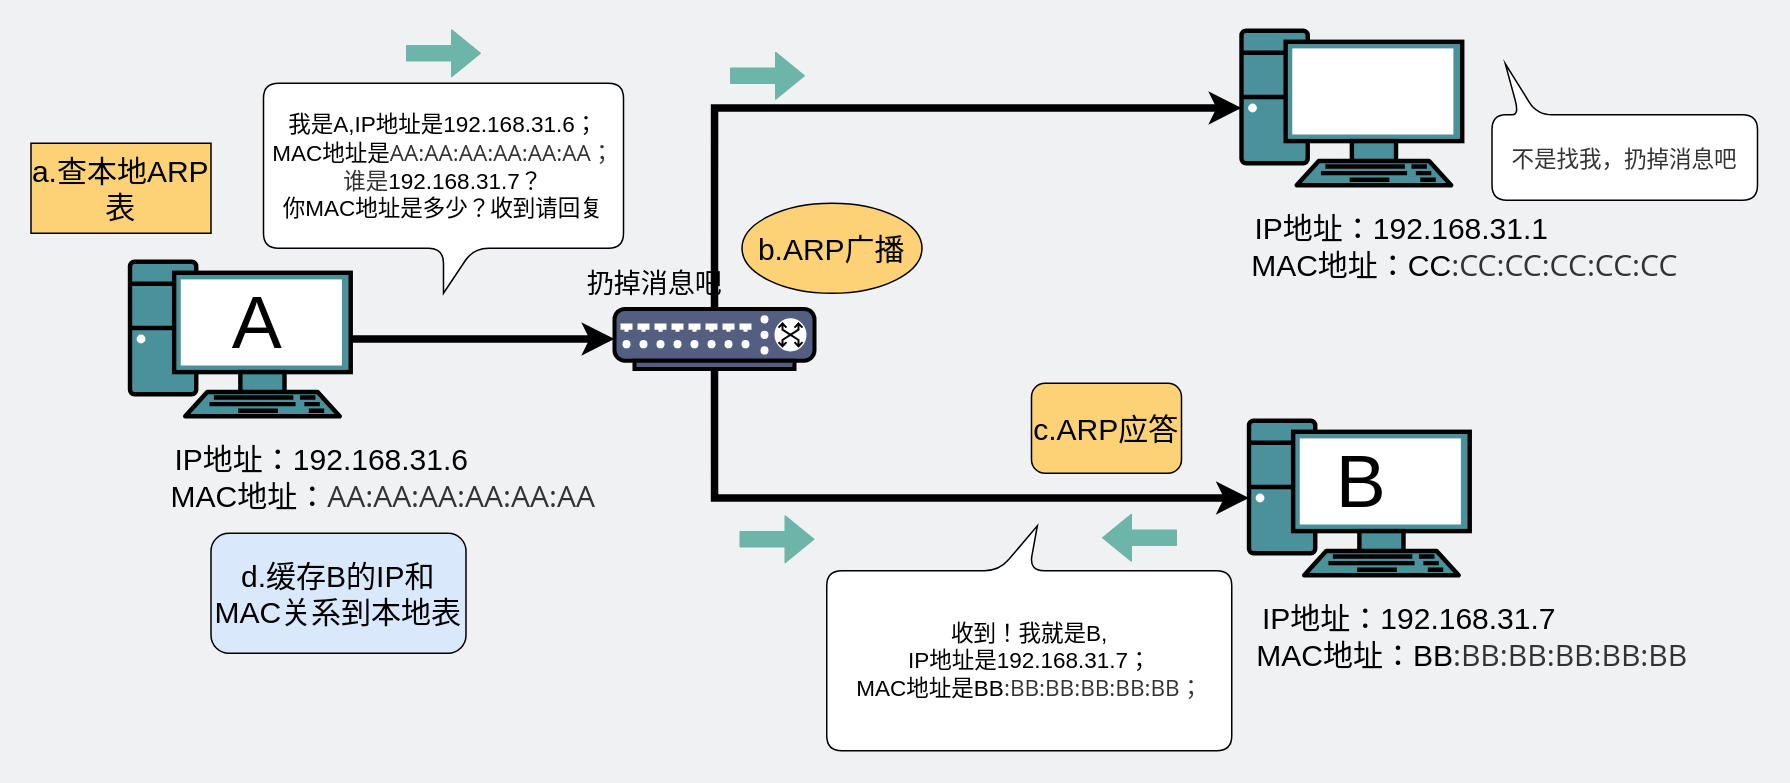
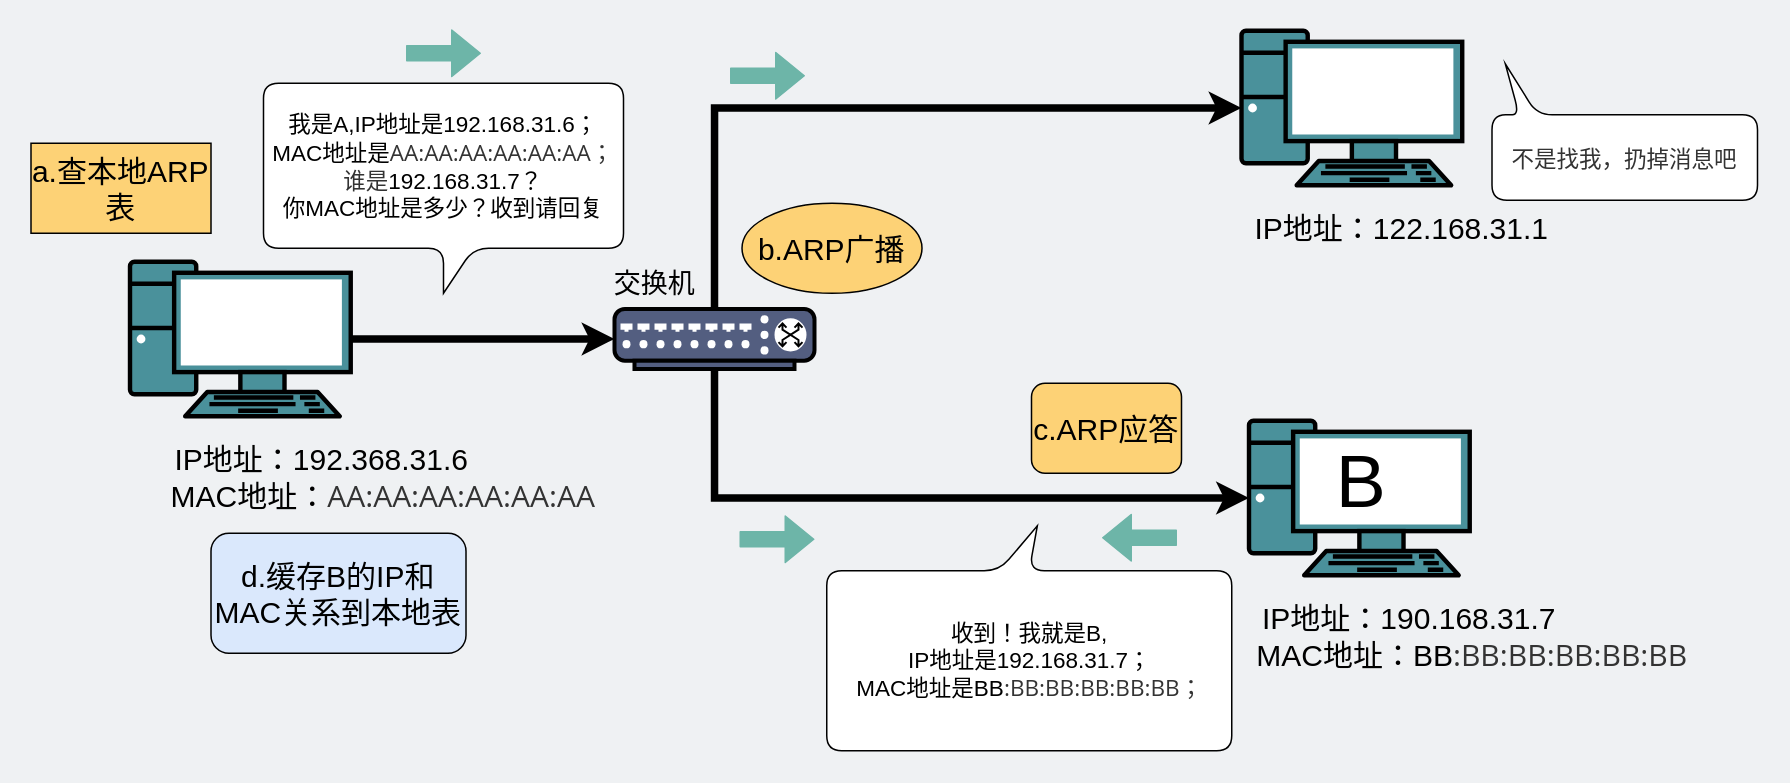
(1402, 227) -> (1402, 227)
(1464, 265) -> none
(655, 277) -> (655, 277)
(257, 322) -> none
(322, 458) -> (322, 458)
(1409, 617) -> (1409, 617)
